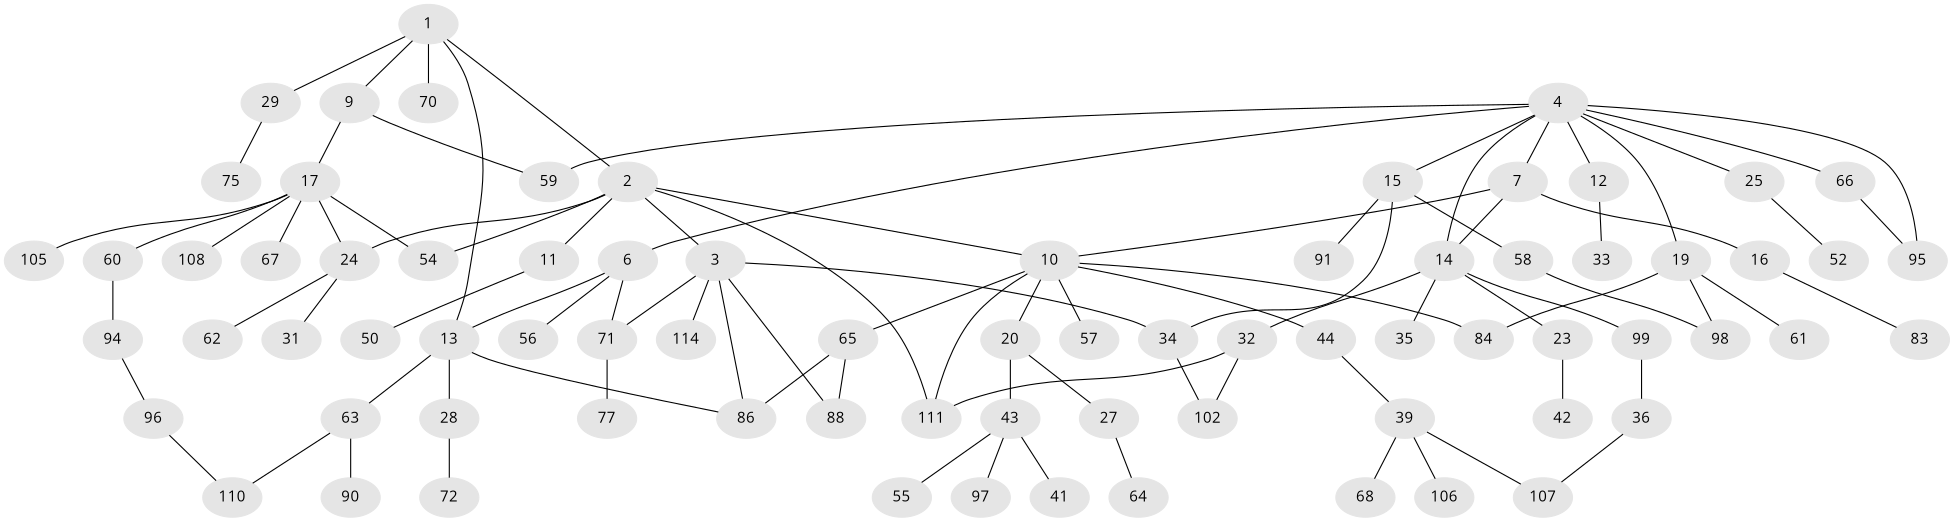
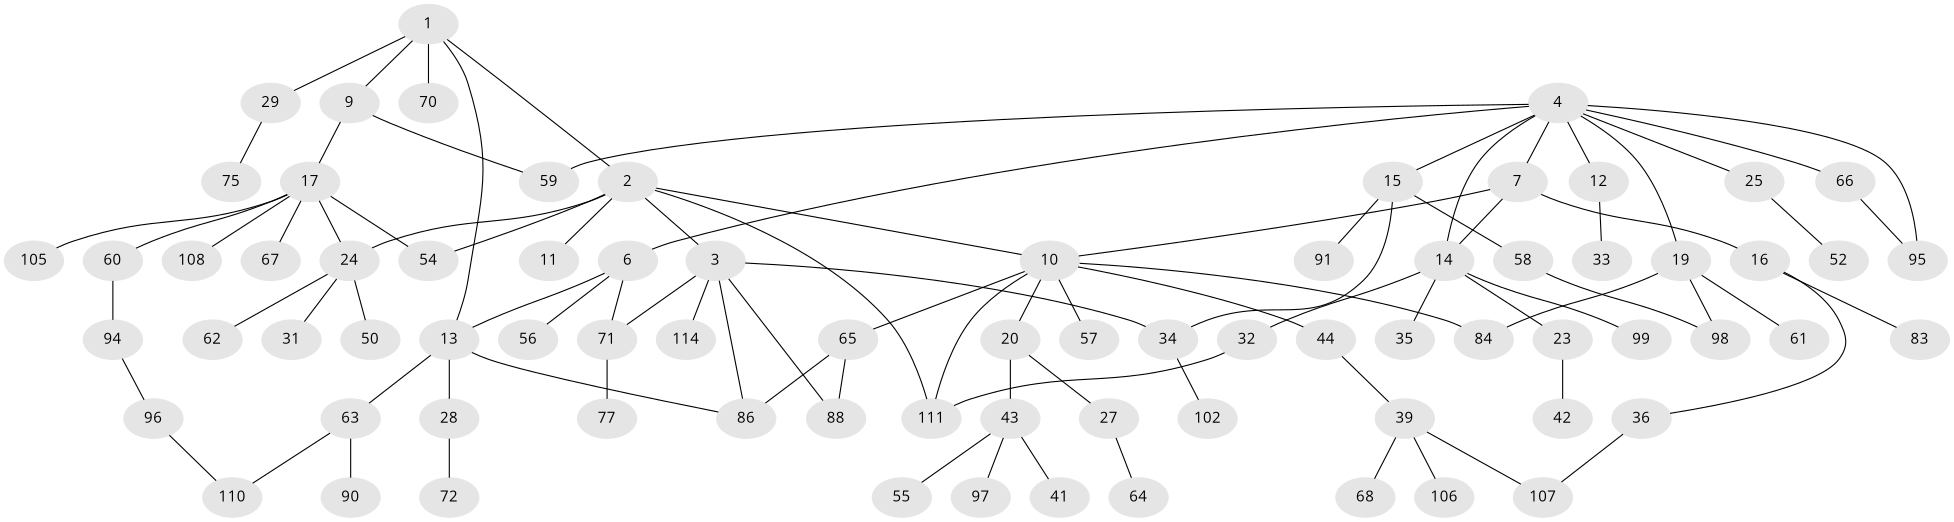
(455, 300) -> (360, 300)
(1227, 379) -> none
(1642, 379) -> (1813, 377)
